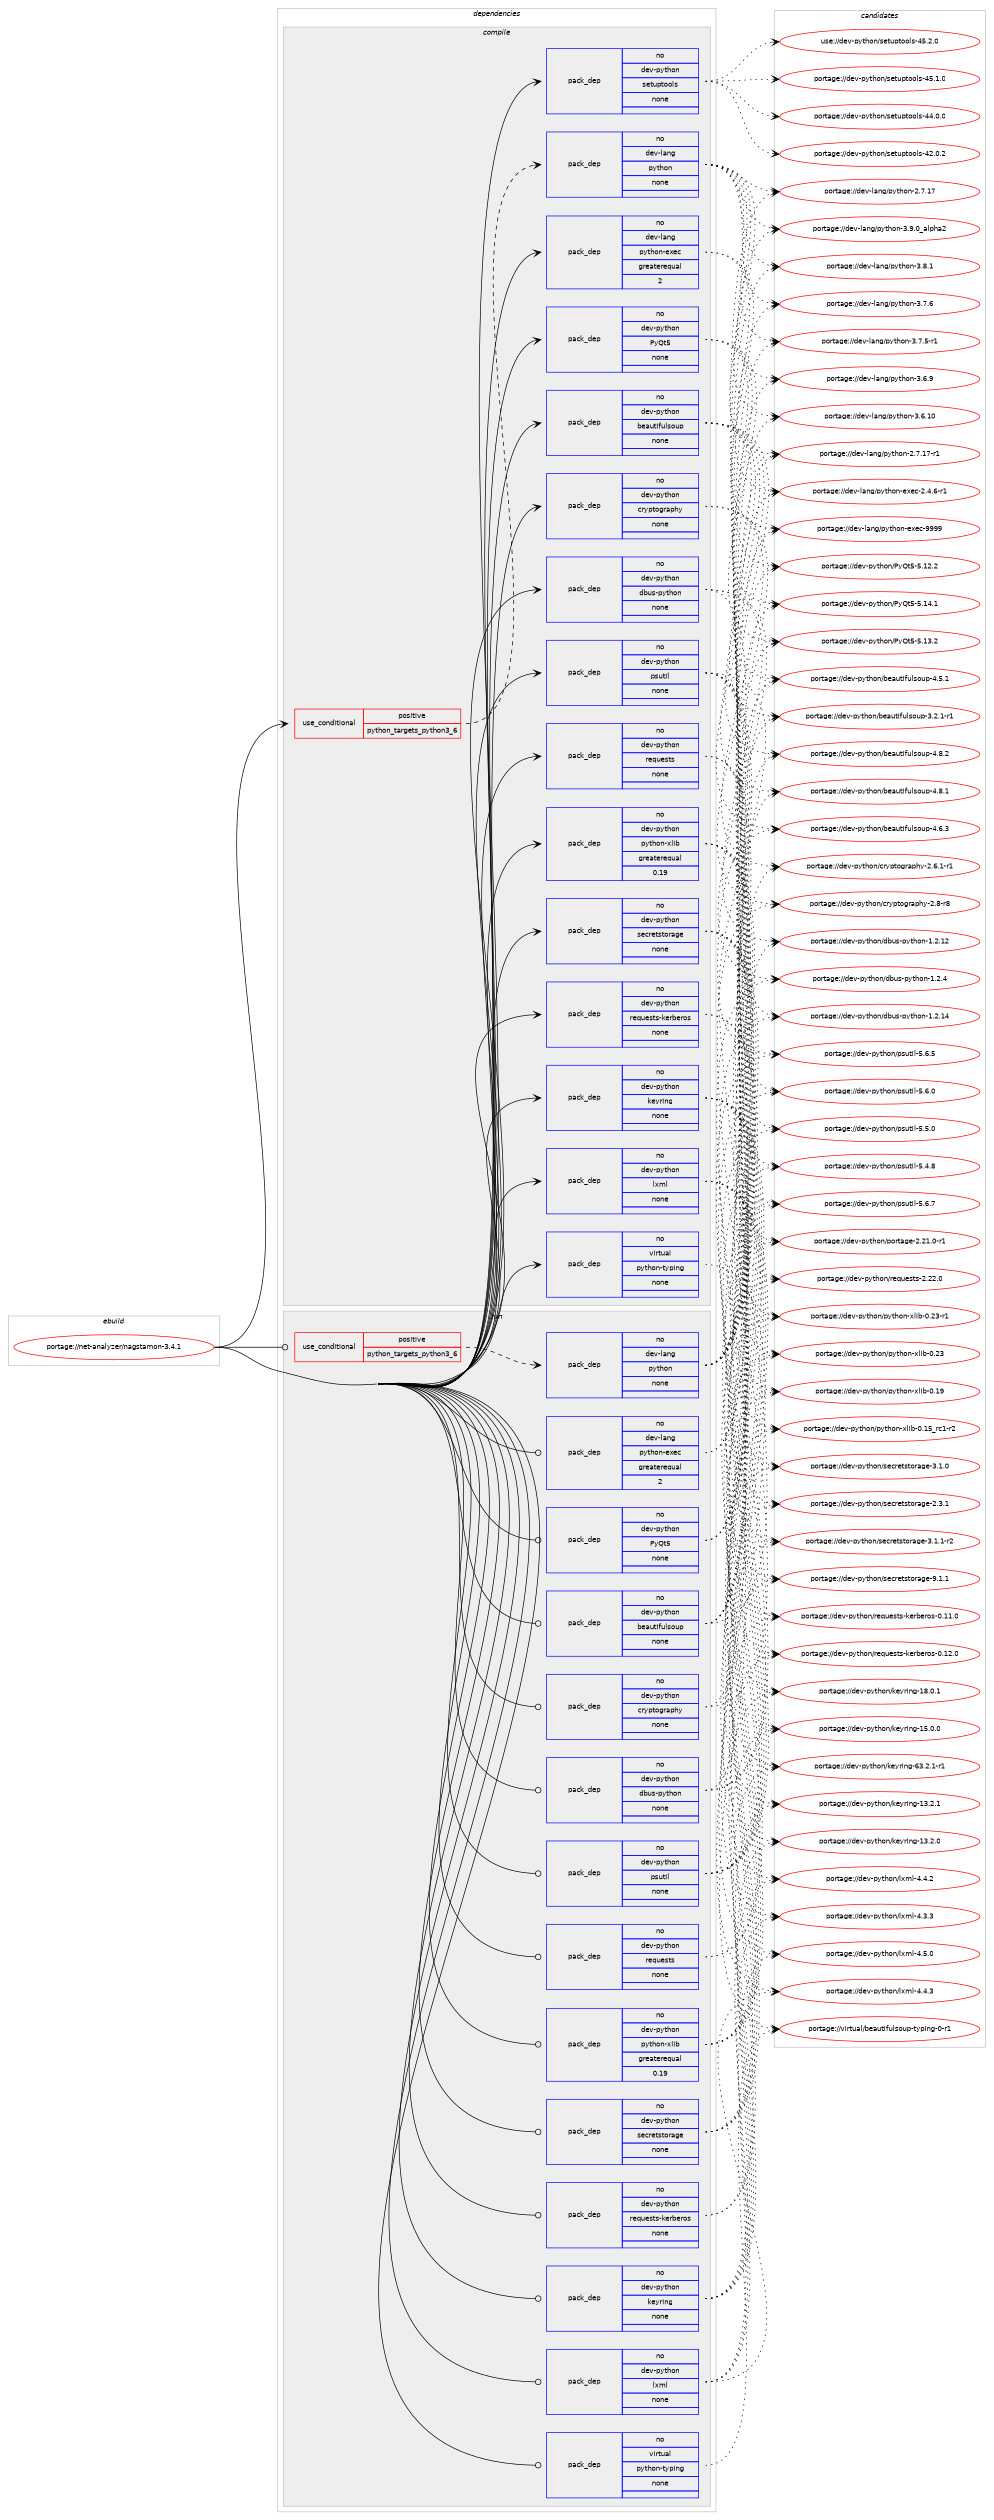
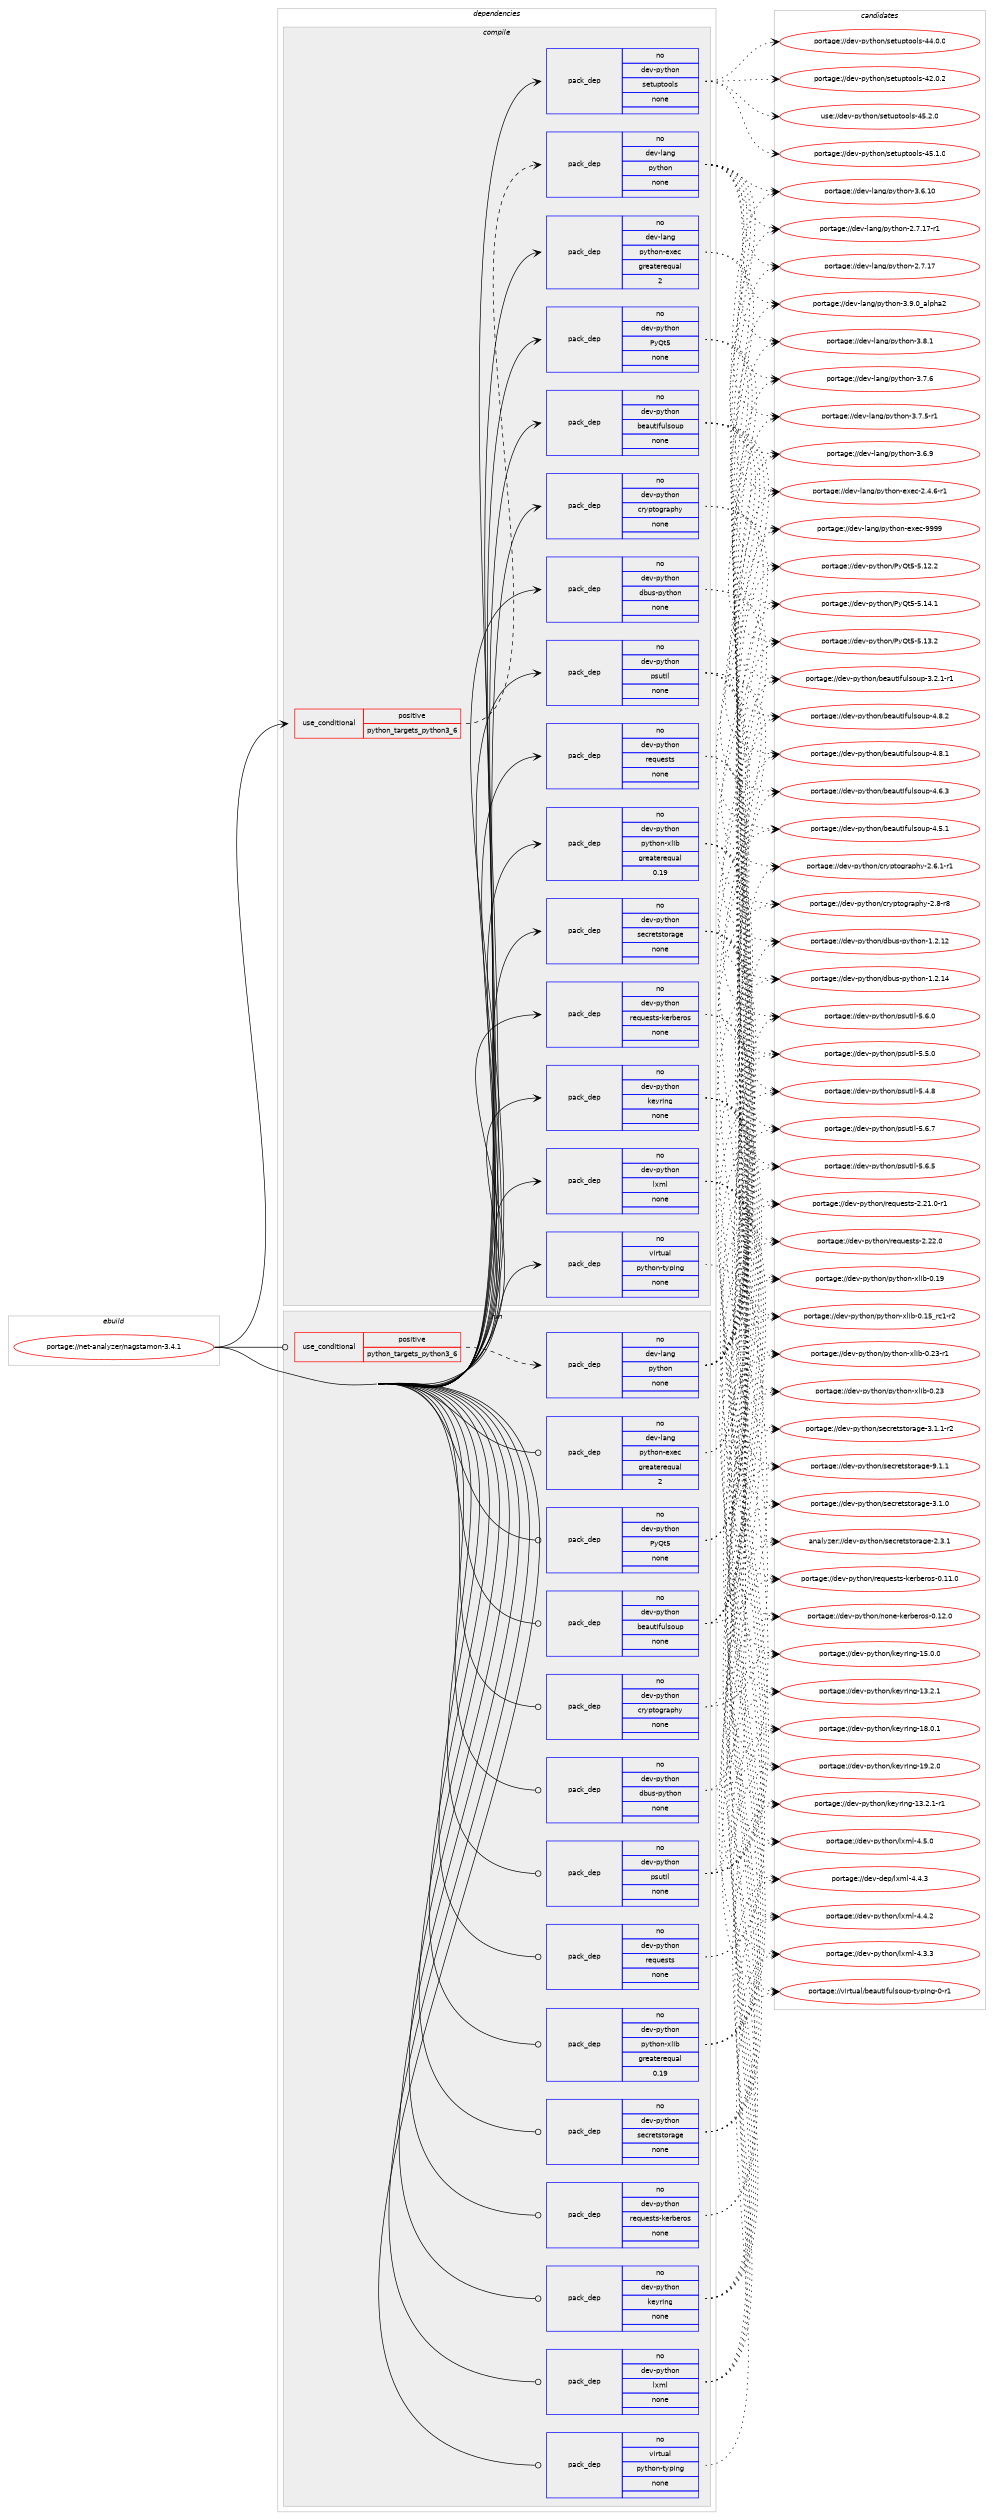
(880, 979) -> none
(880, 1242) -> (880, 1204)
(880, 1504) -> (880, 1542)
(880, 1654) -> (880, 1617)
(880, 1767) -> (880, 1804)
(880, 1842) -> (880, 1767)
(880, 1992) -> (880, 1879)
